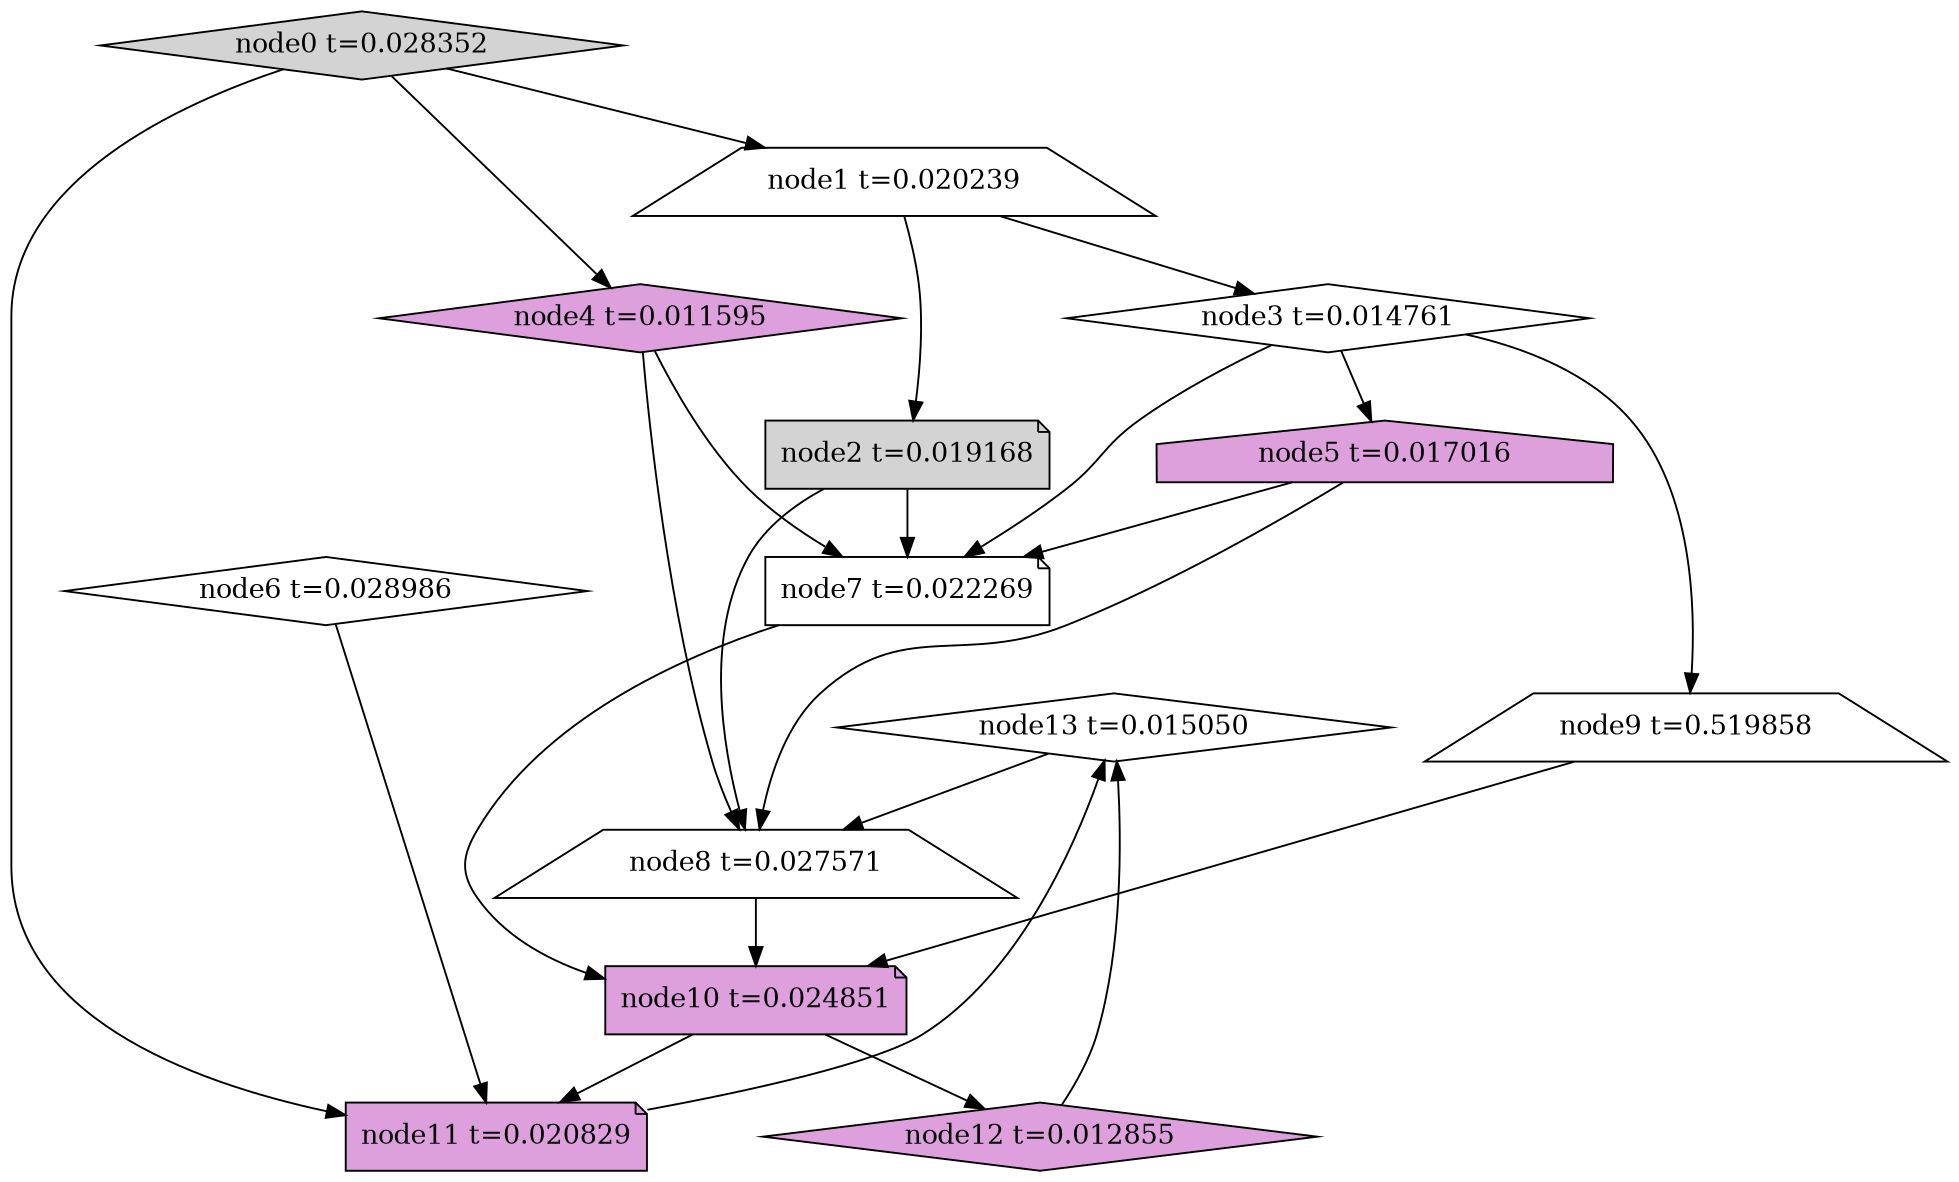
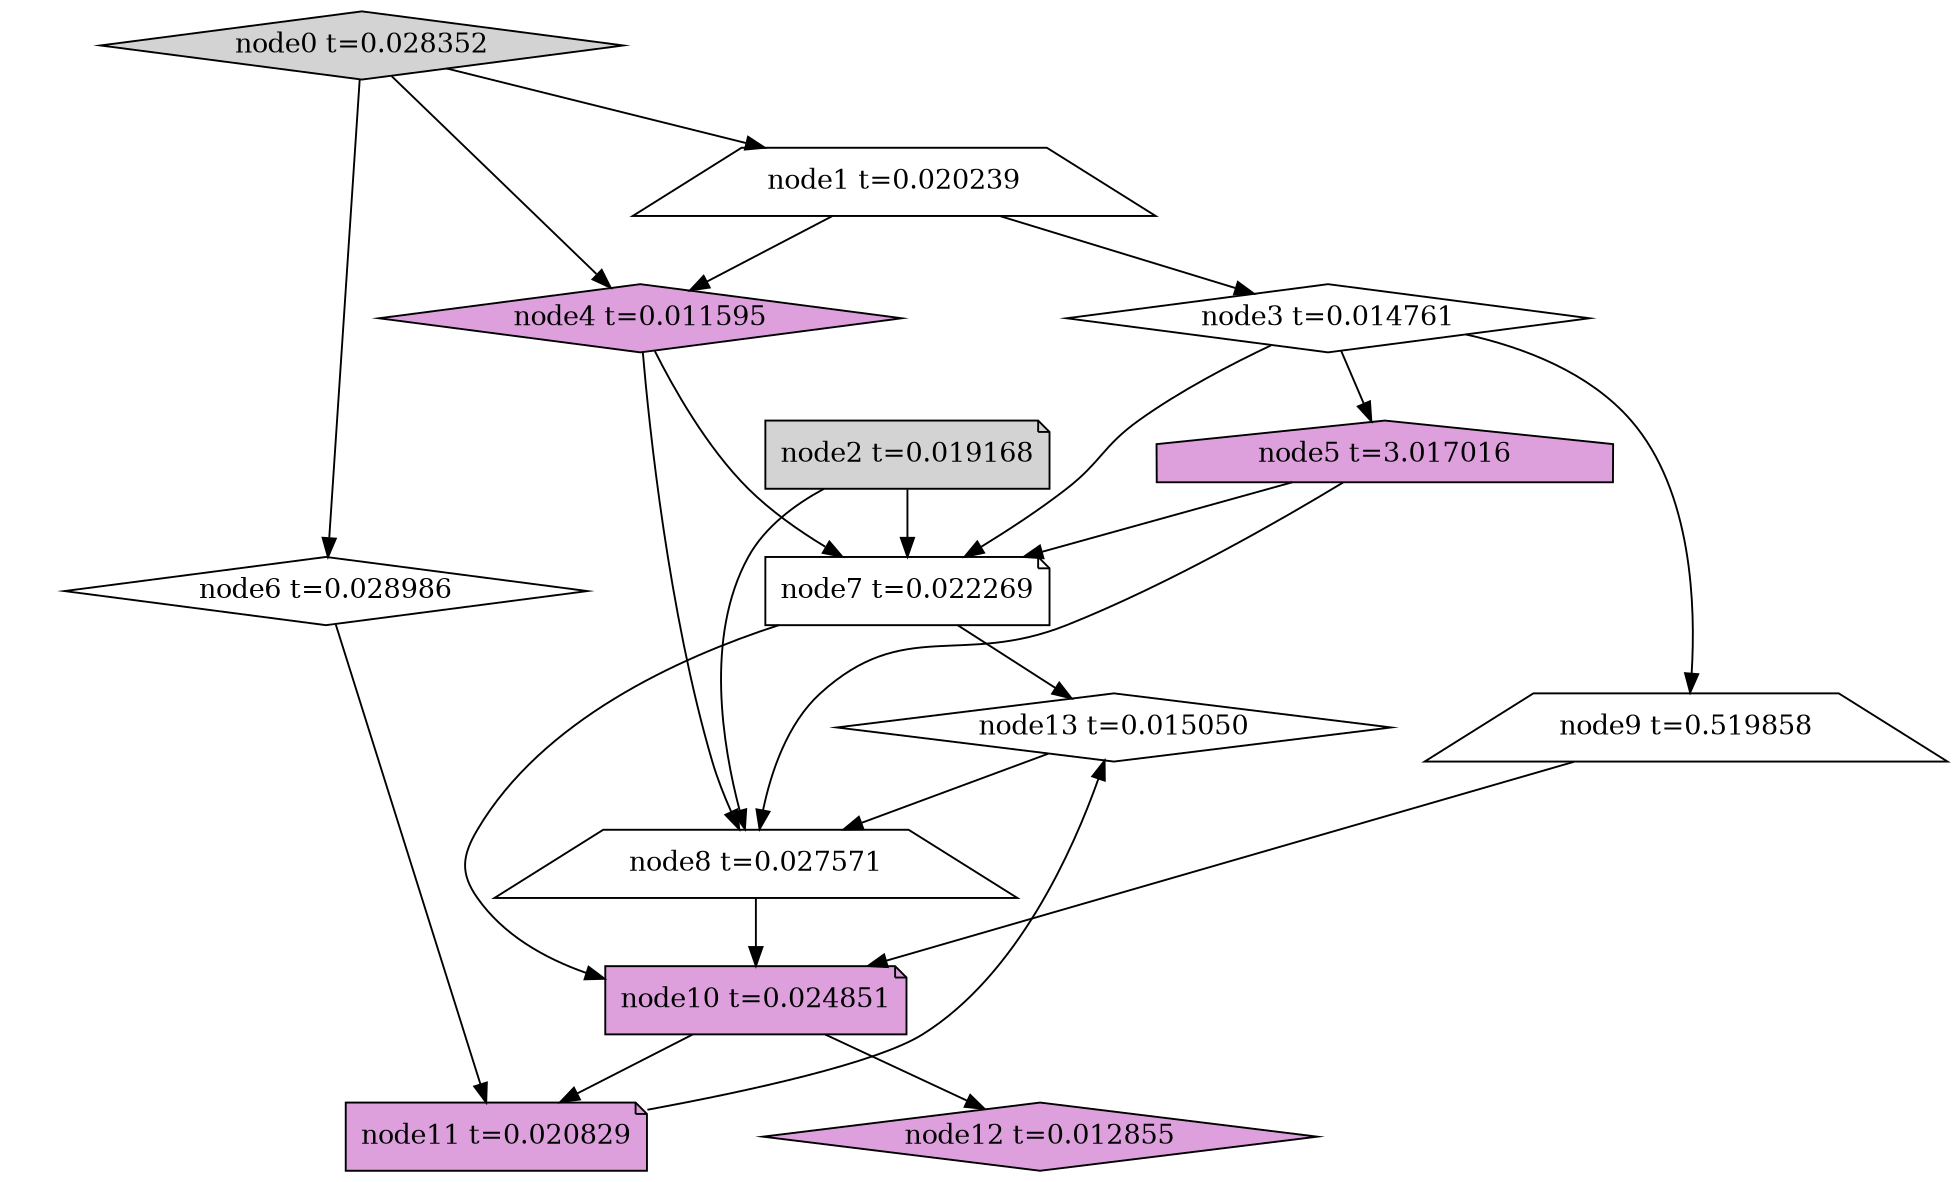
(921, 308) -> (770, 249)
(1385, 455) -> (1385, 455)
(11, 612) -> (344, 309)
(1114, 948) -> (1007, 657)
